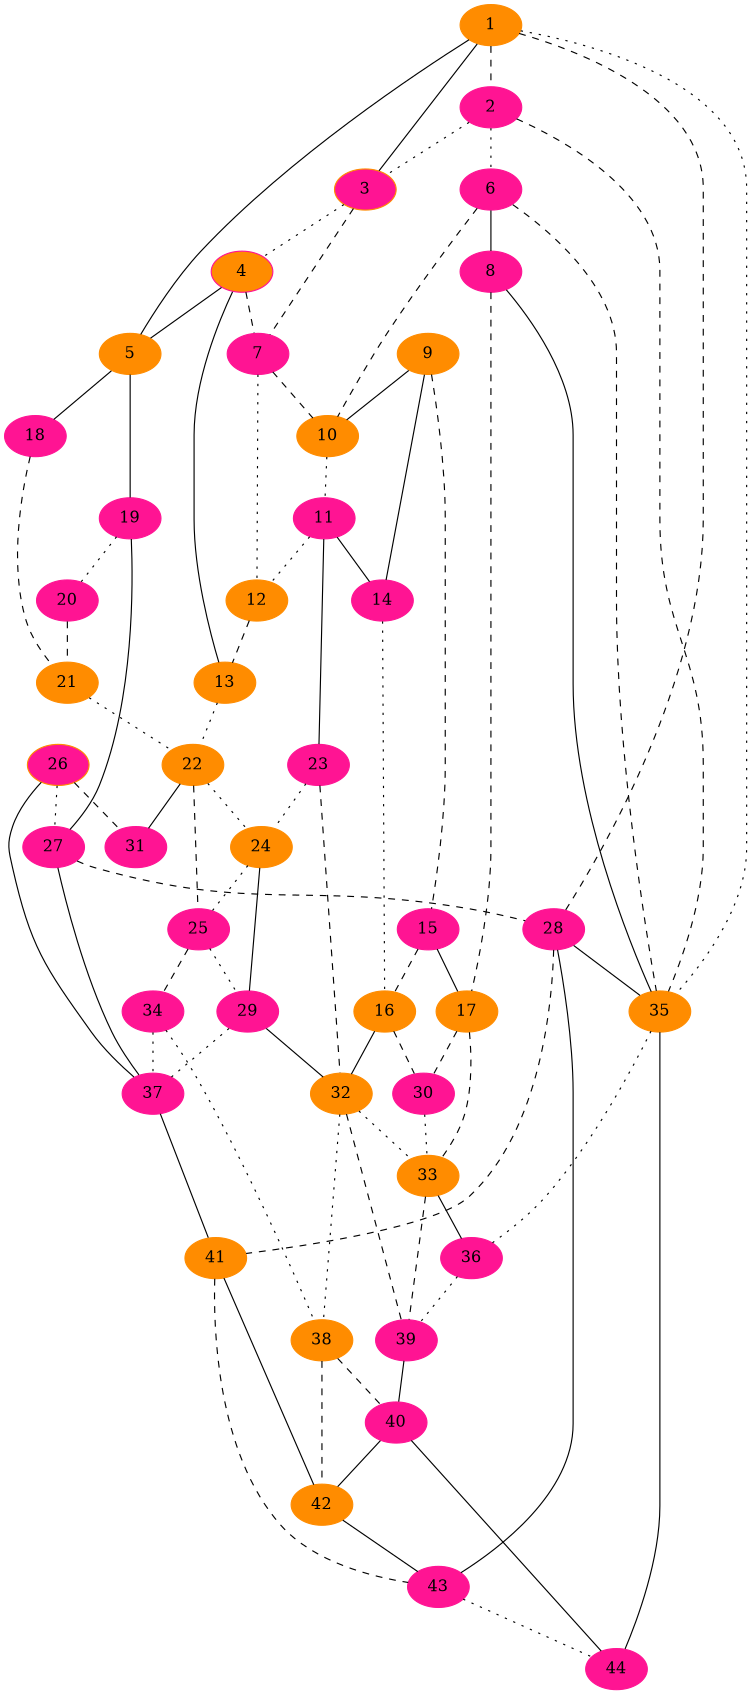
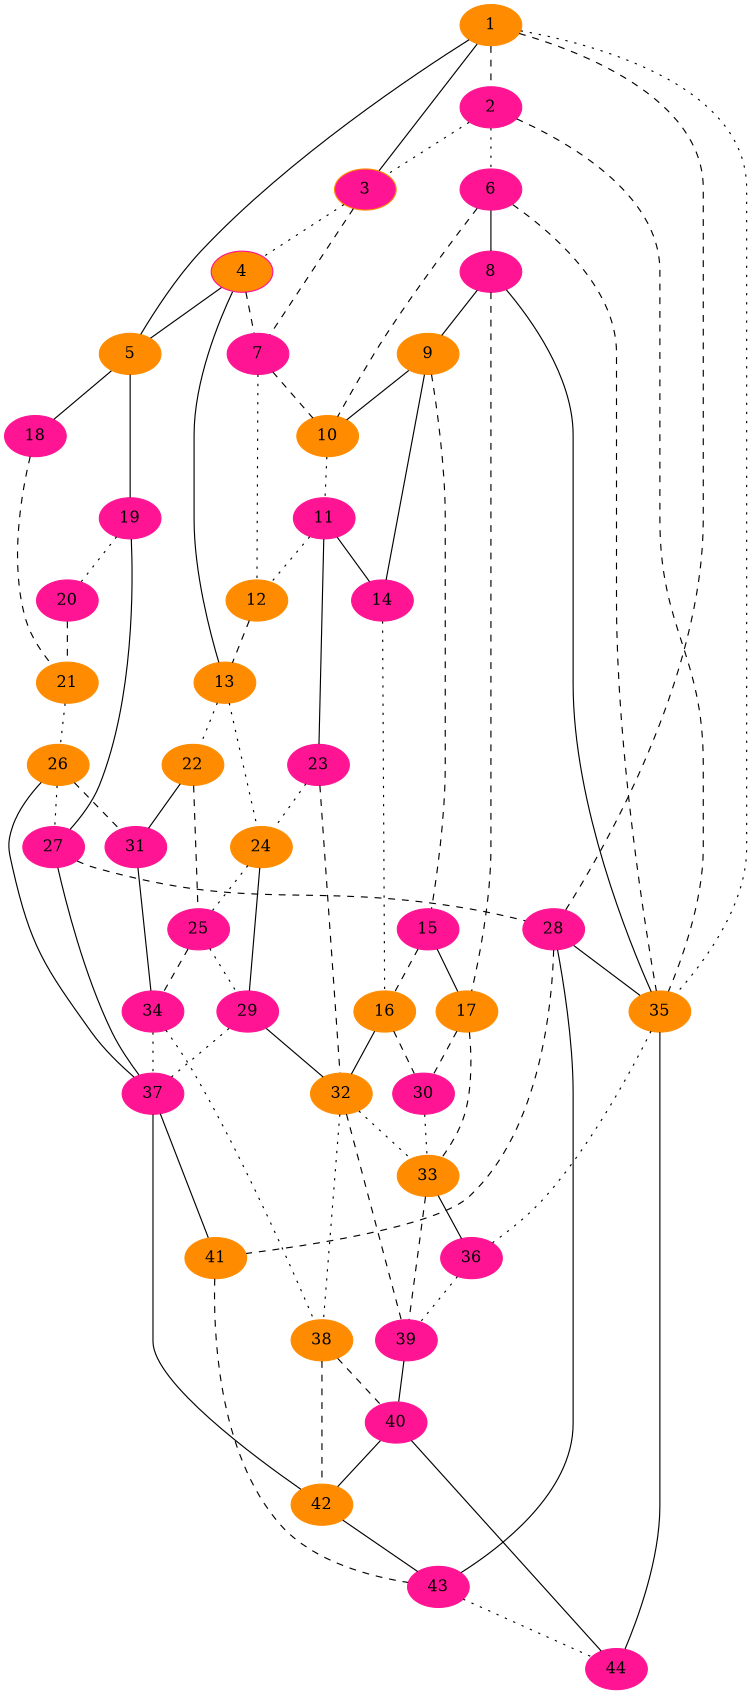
none -> (460, 313)
(130, 724) -> (63, 724)
(58, 765) -> (58, 765)
(227, 806) -> (243, 765)
none -> (144, 929)
(269, 1381) -> (153, 1334)
